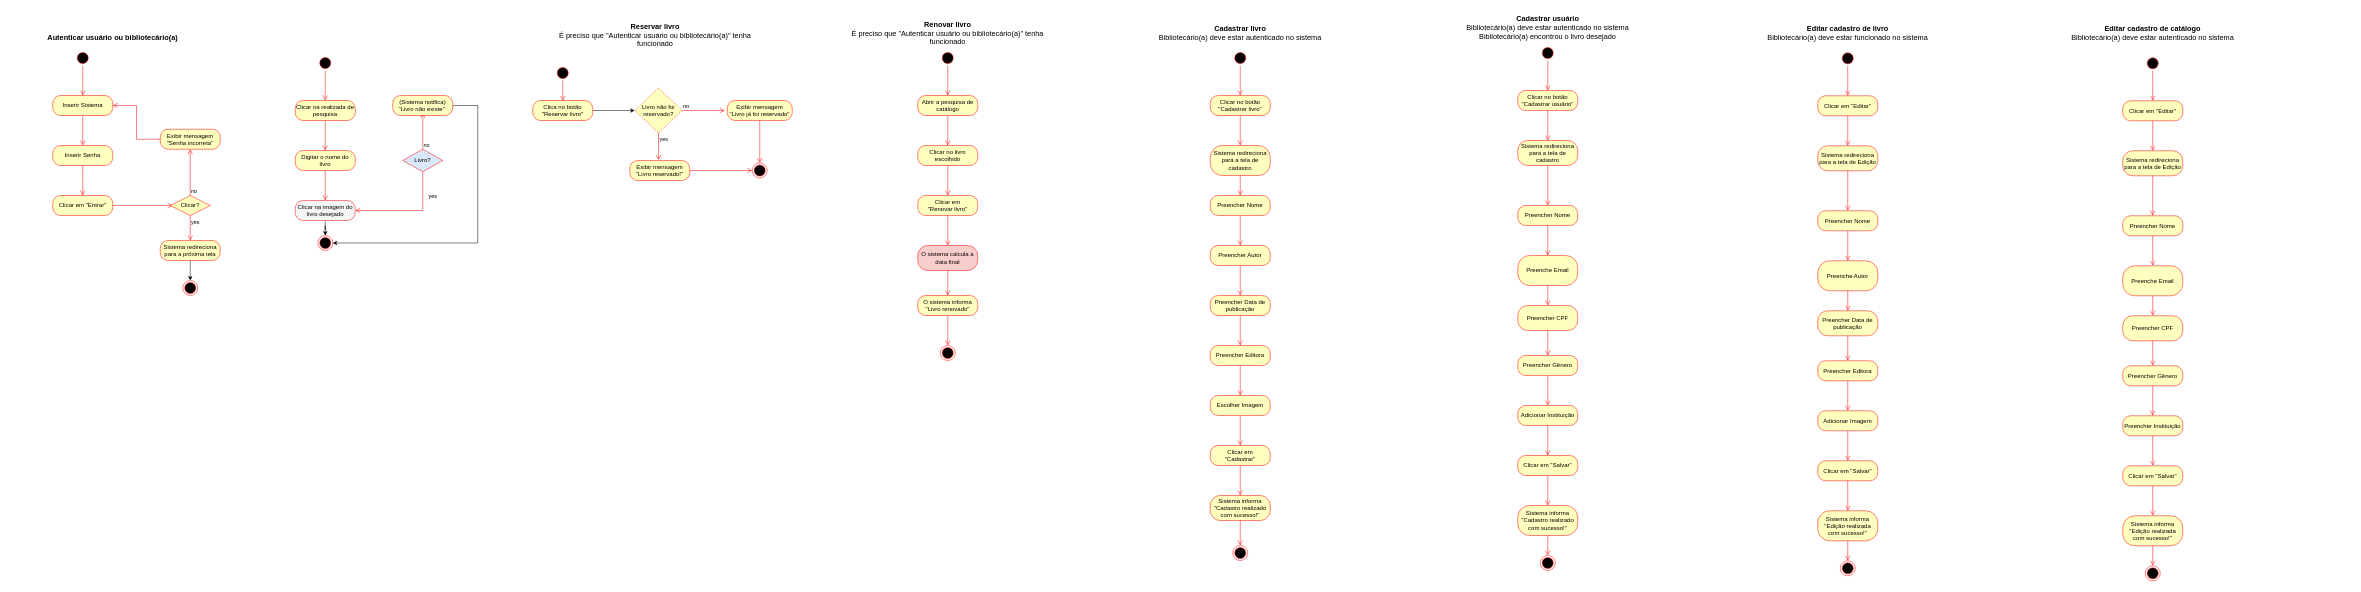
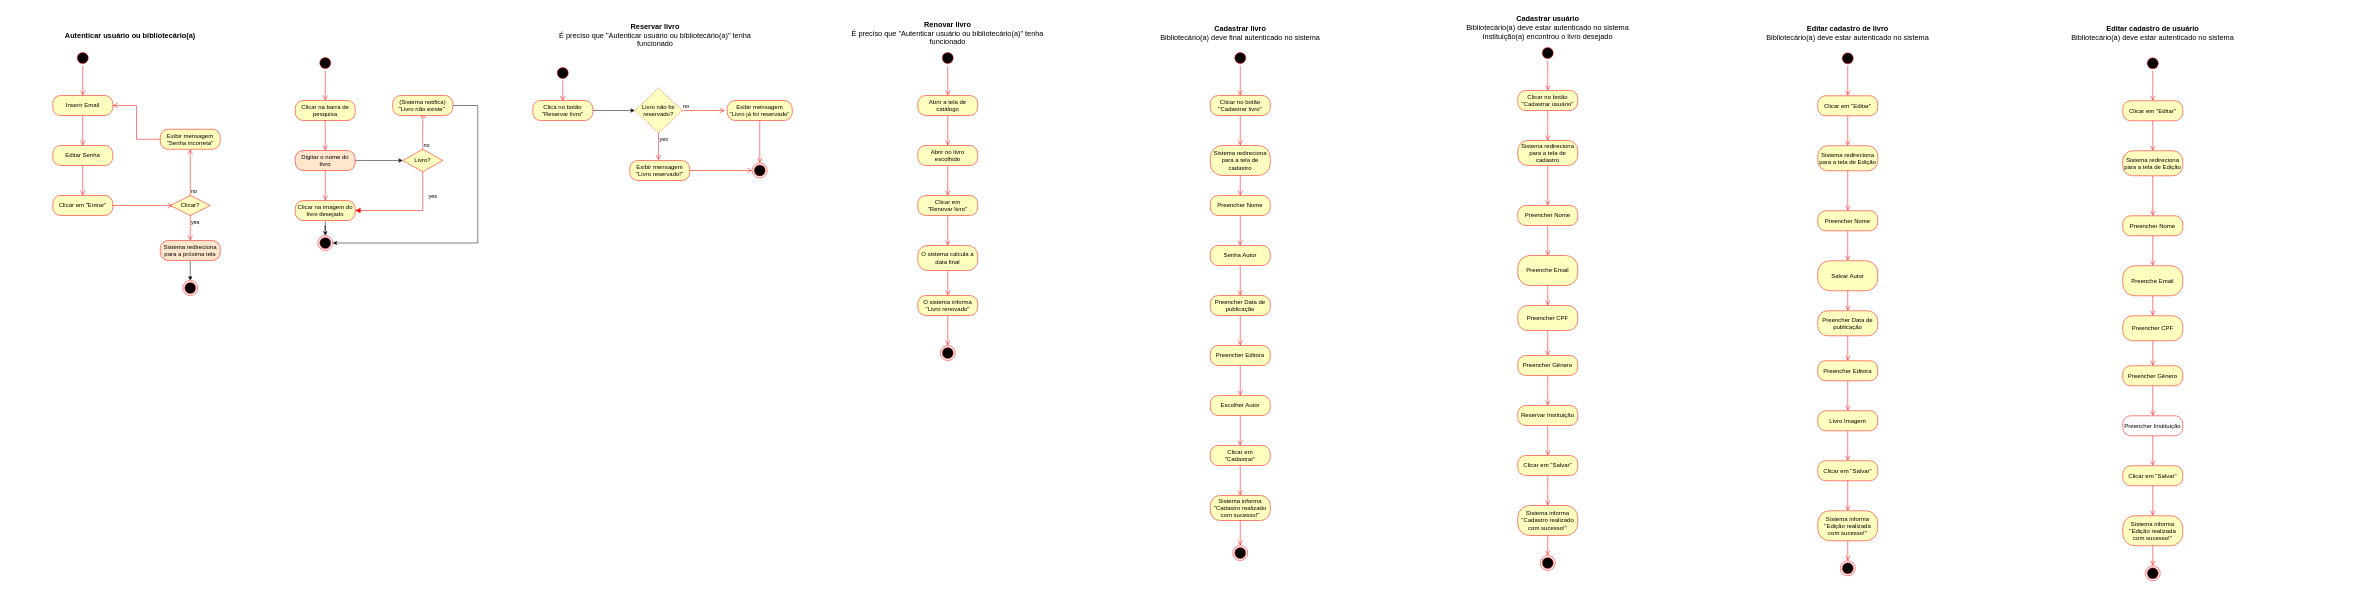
(1548, 28) -> (1548, 28)
(1240, 33) -> (1240, 33)
(1848, 33) -> (1848, 33)
(2153, 33) -> (2153, 33)
(113, 38) -> (130, 35)
(83, 105) -> (83, 105)
(948, 105) -> (948, 105)
(325, 110) -> (325, 110)
(83, 155) -> (83, 155)
(948, 155) -> (948, 155)
(325, 160) -> (325, 160)
none -> (398, 160)
(423, 160) -> (423, 160)
(325, 210) -> (325, 210)
(359, 210) -> (361, 210)
(190, 250) -> (190, 250)
(1240, 255) -> (1240, 255)
(948, 258) -> (948, 258)
(1848, 276) -> (1848, 276)
(1240, 405) -> (1240, 405)
(1548, 415) -> (1548, 415)
(1848, 421) -> (1848, 421)
(2153, 426) -> (2153, 426)
